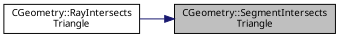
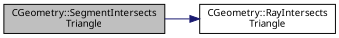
(152, 19) -> (177, 19)
